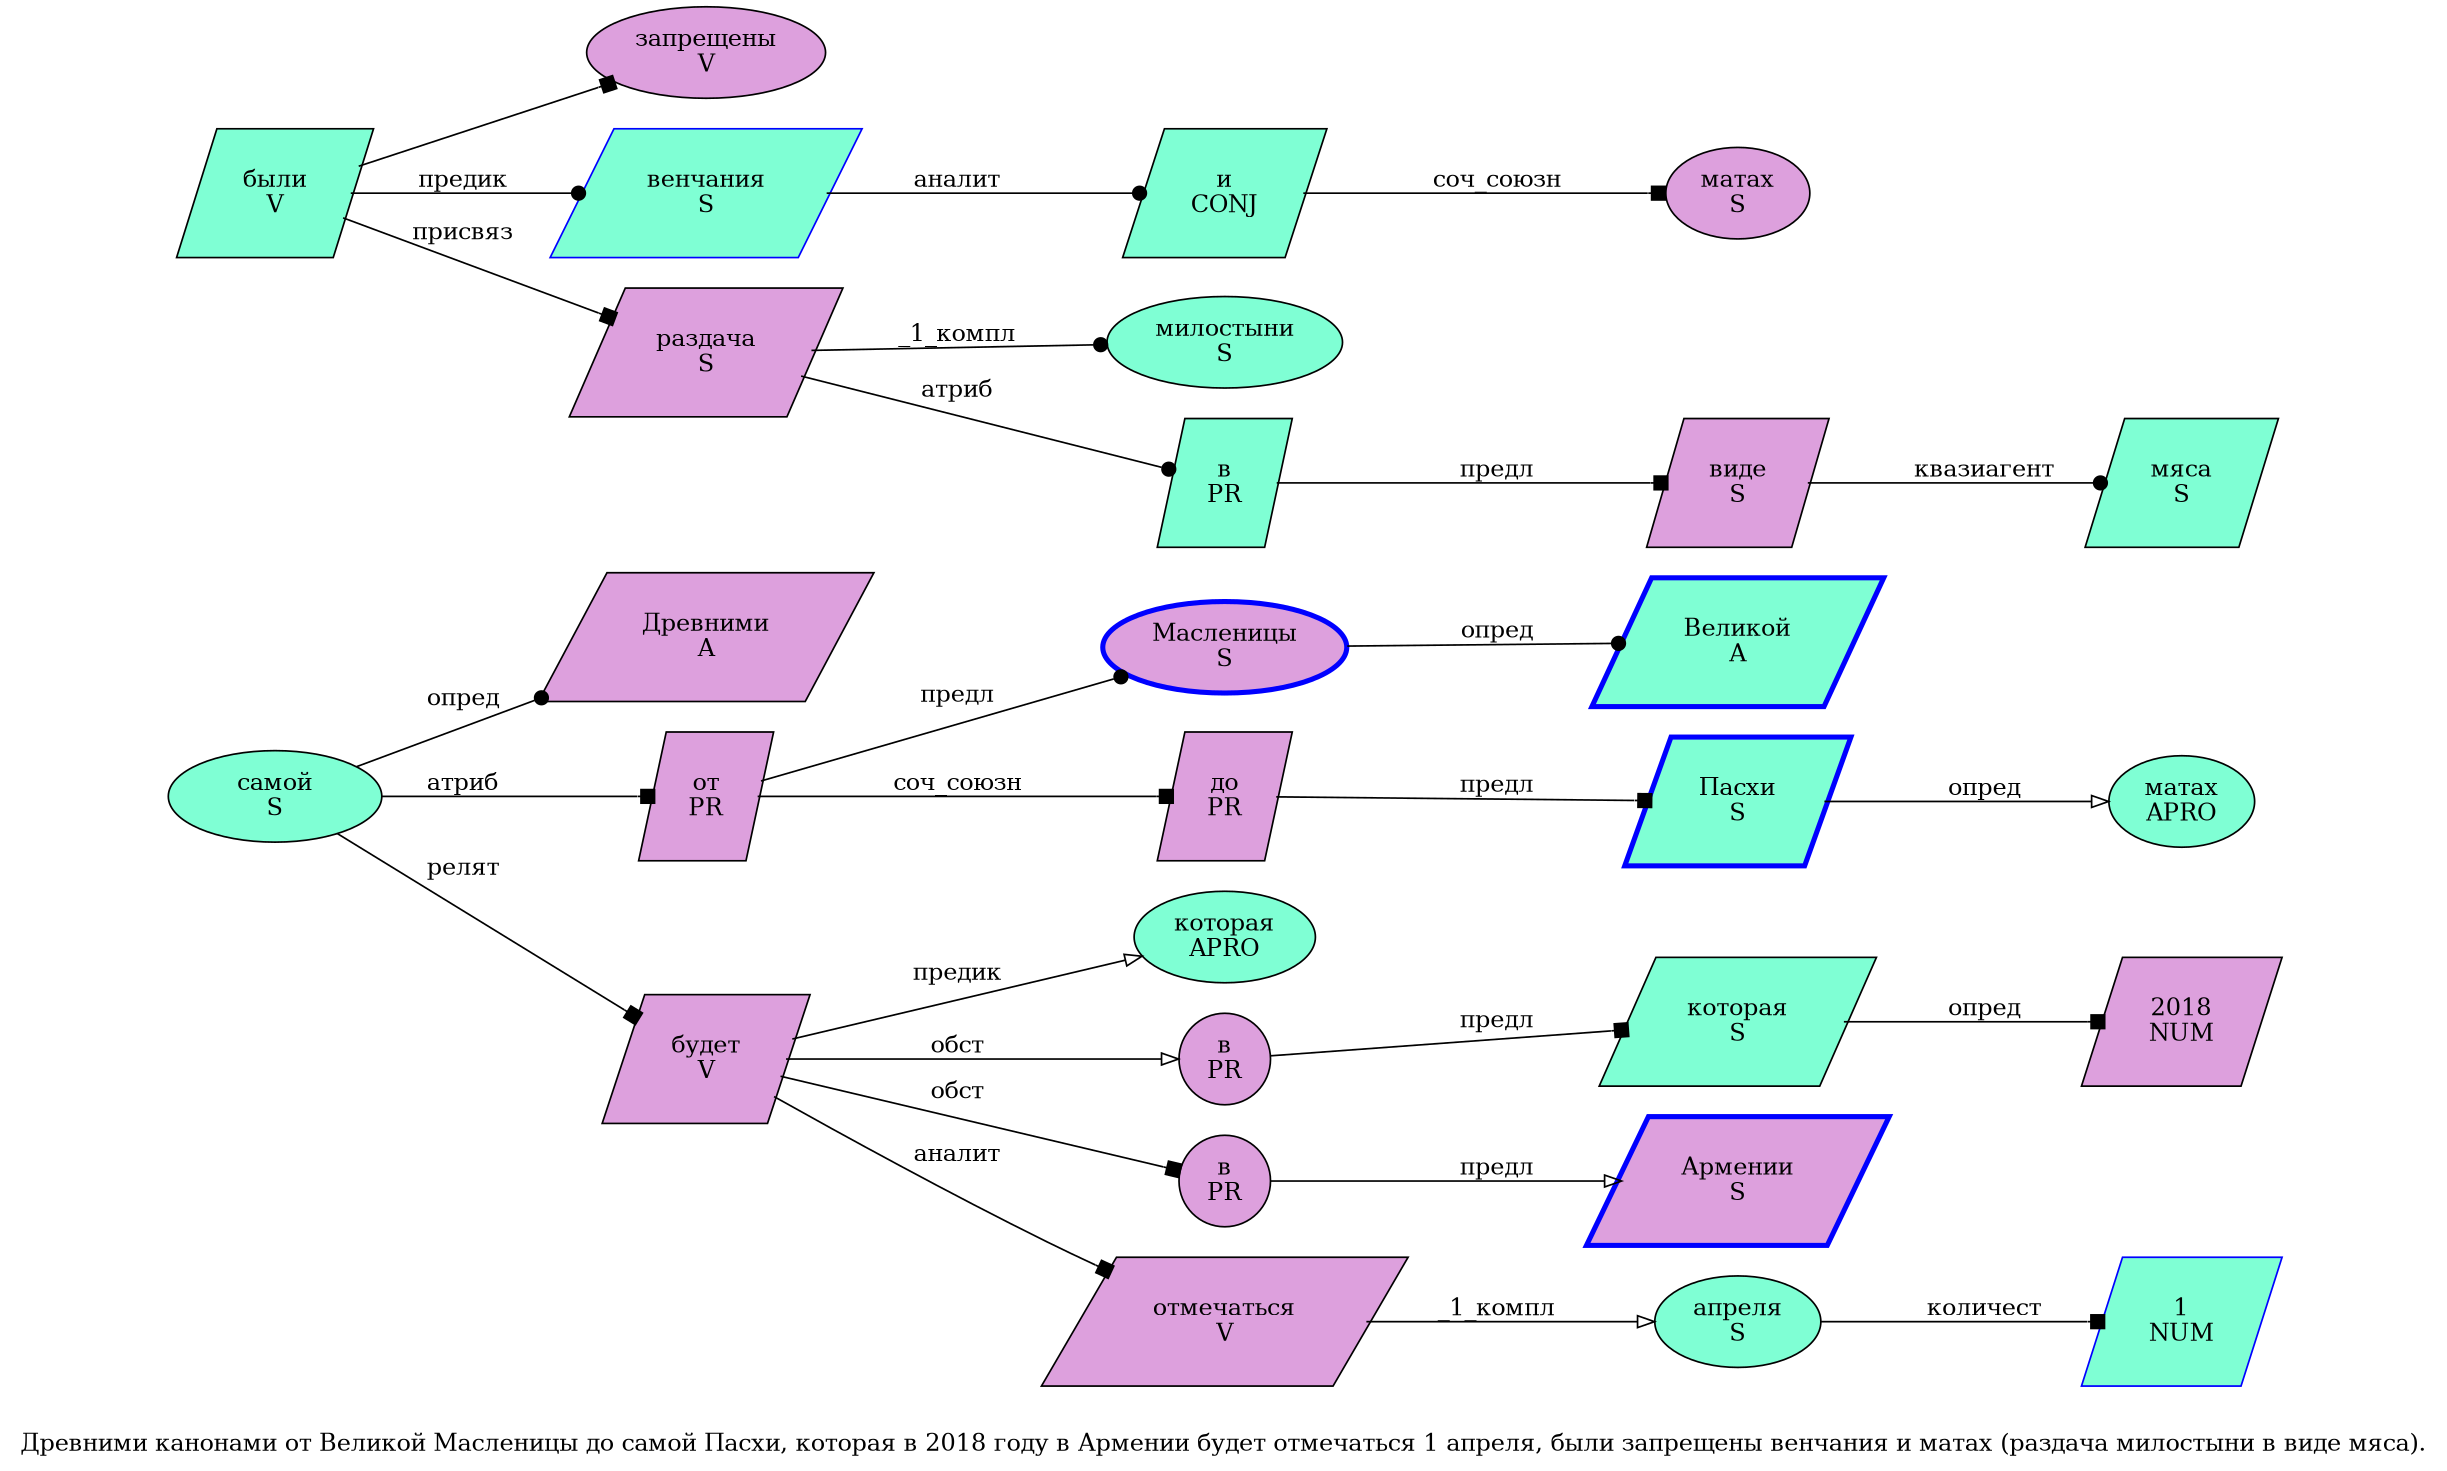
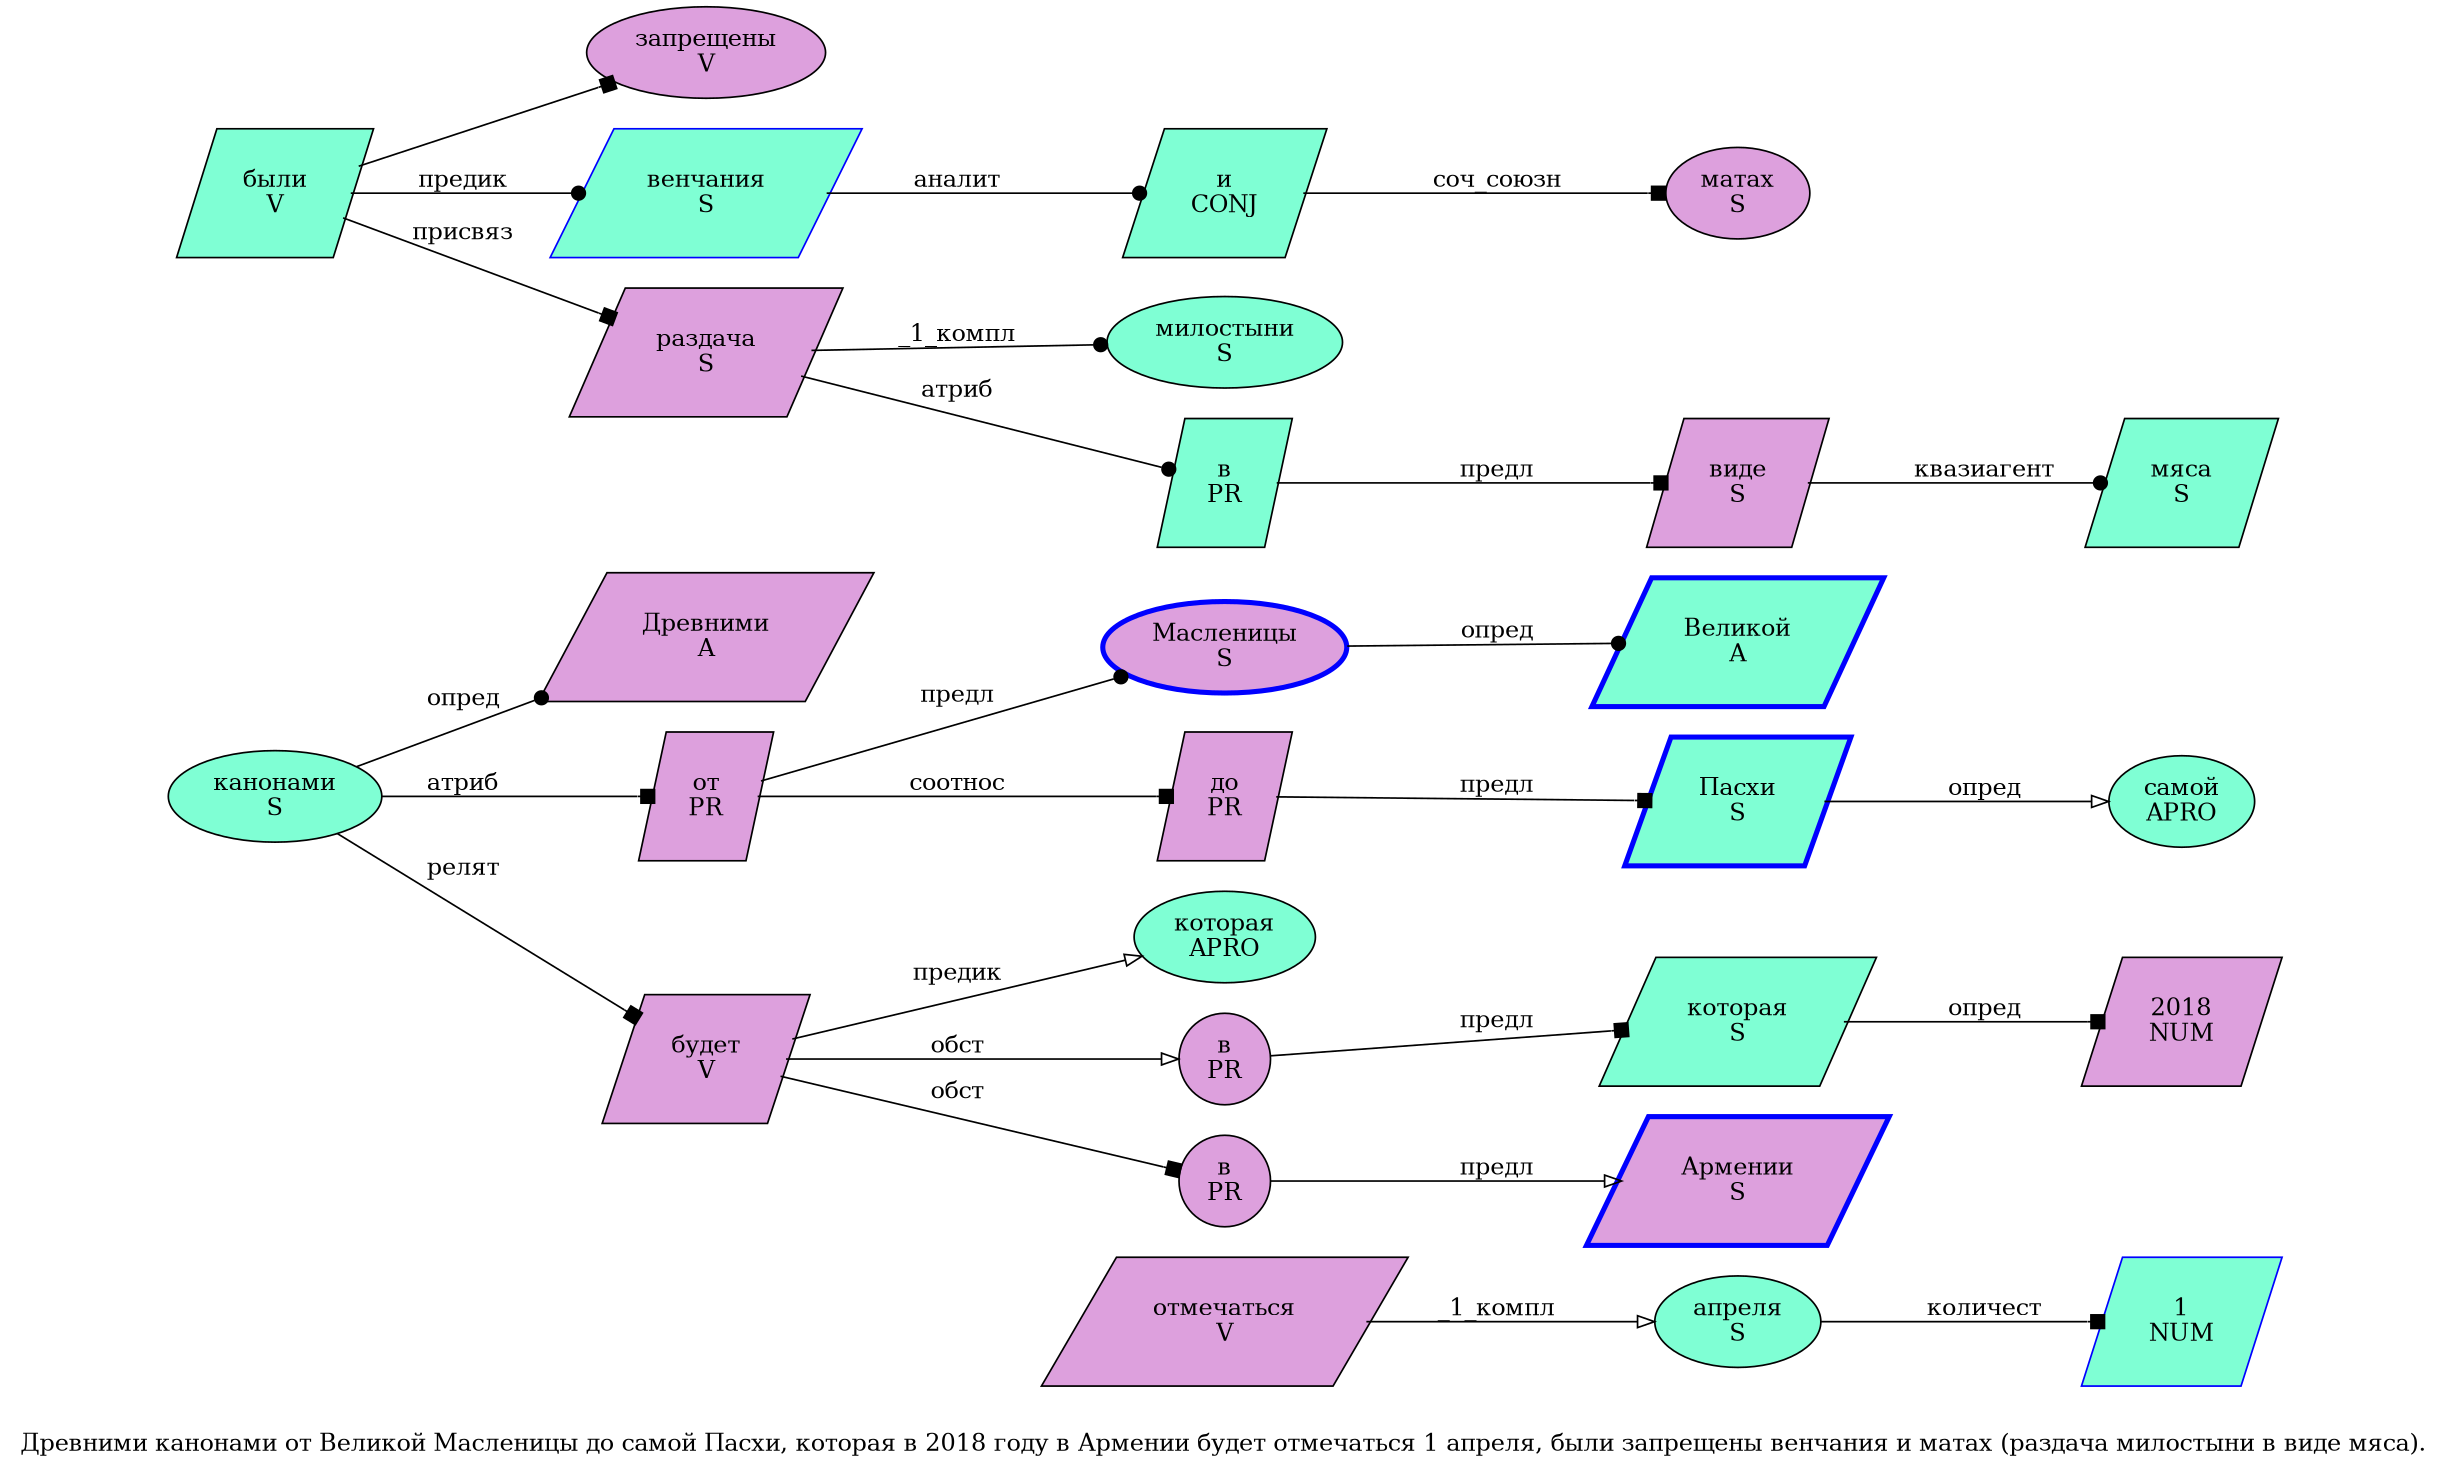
(958, 784) -> (958, 784)
(275, 796) -> (275, 796)
(2182, 801) -> (2182, 801)
(933, 1184) -> none
